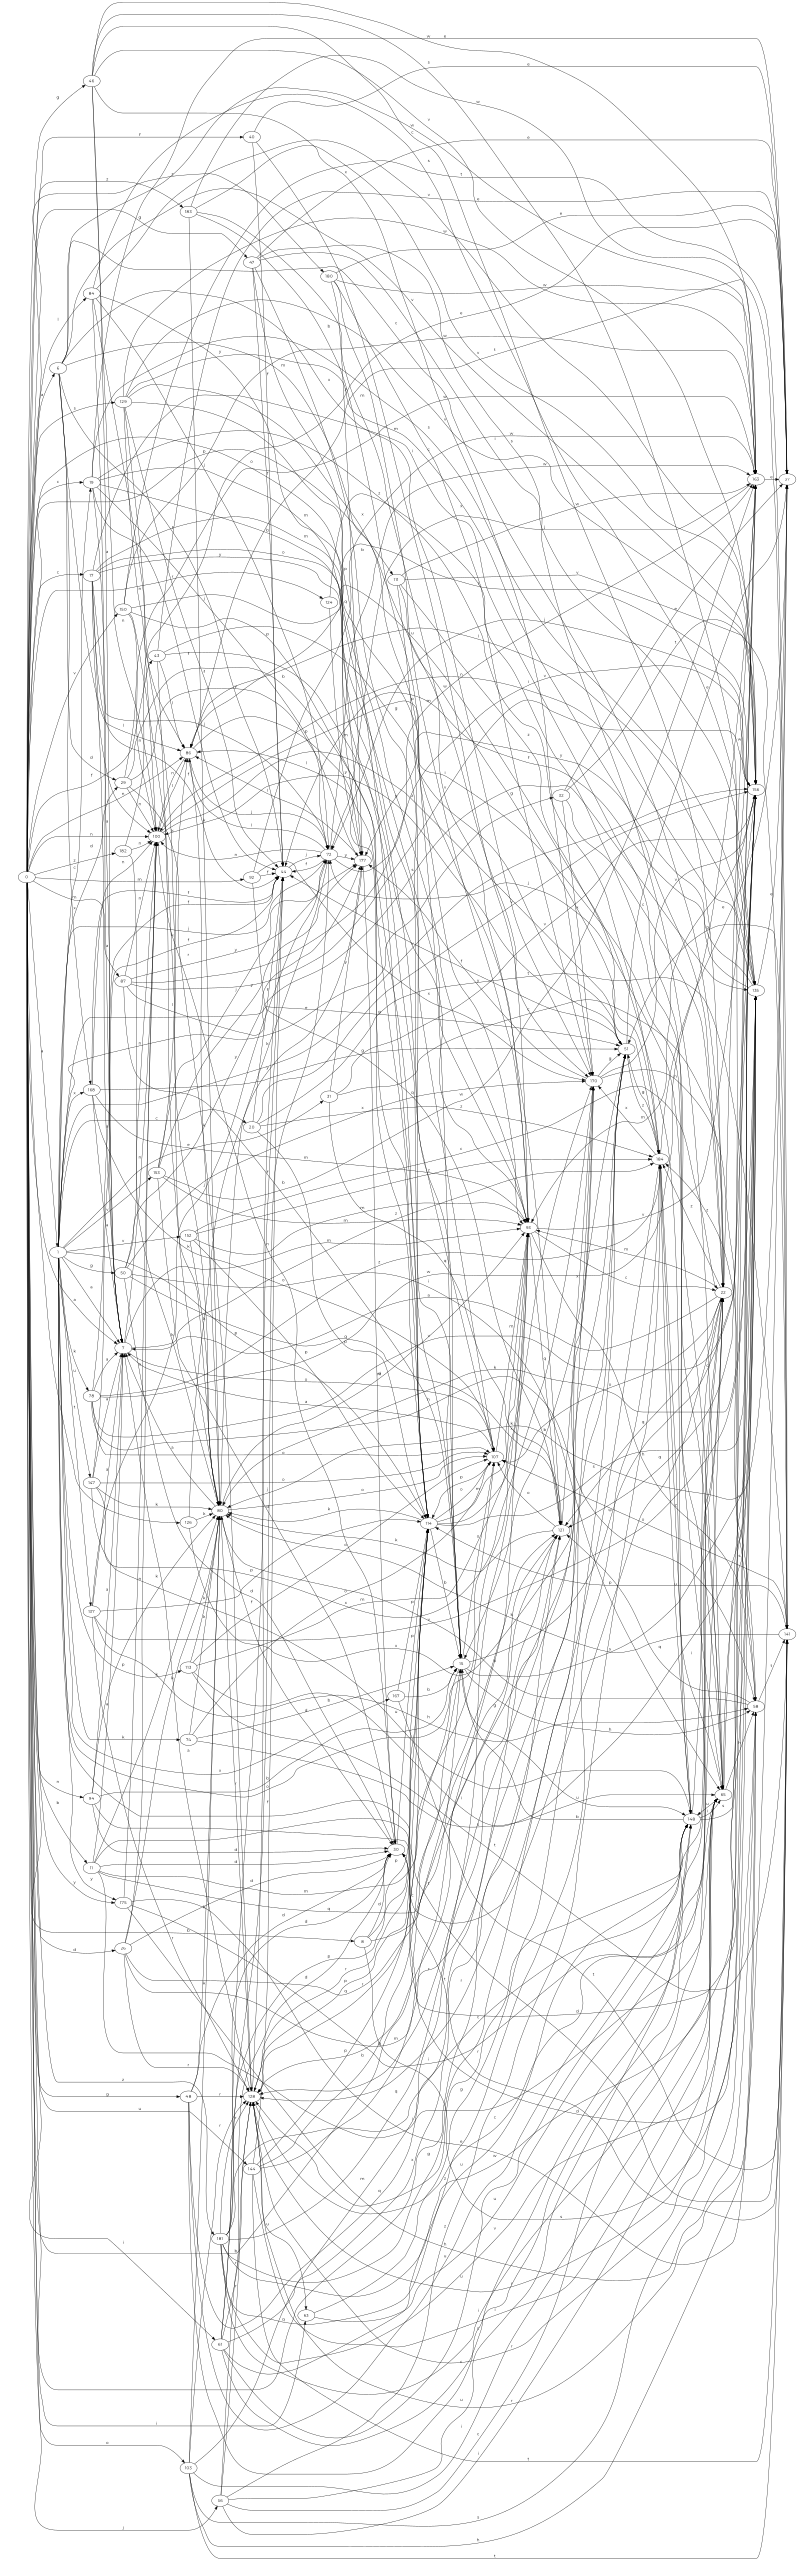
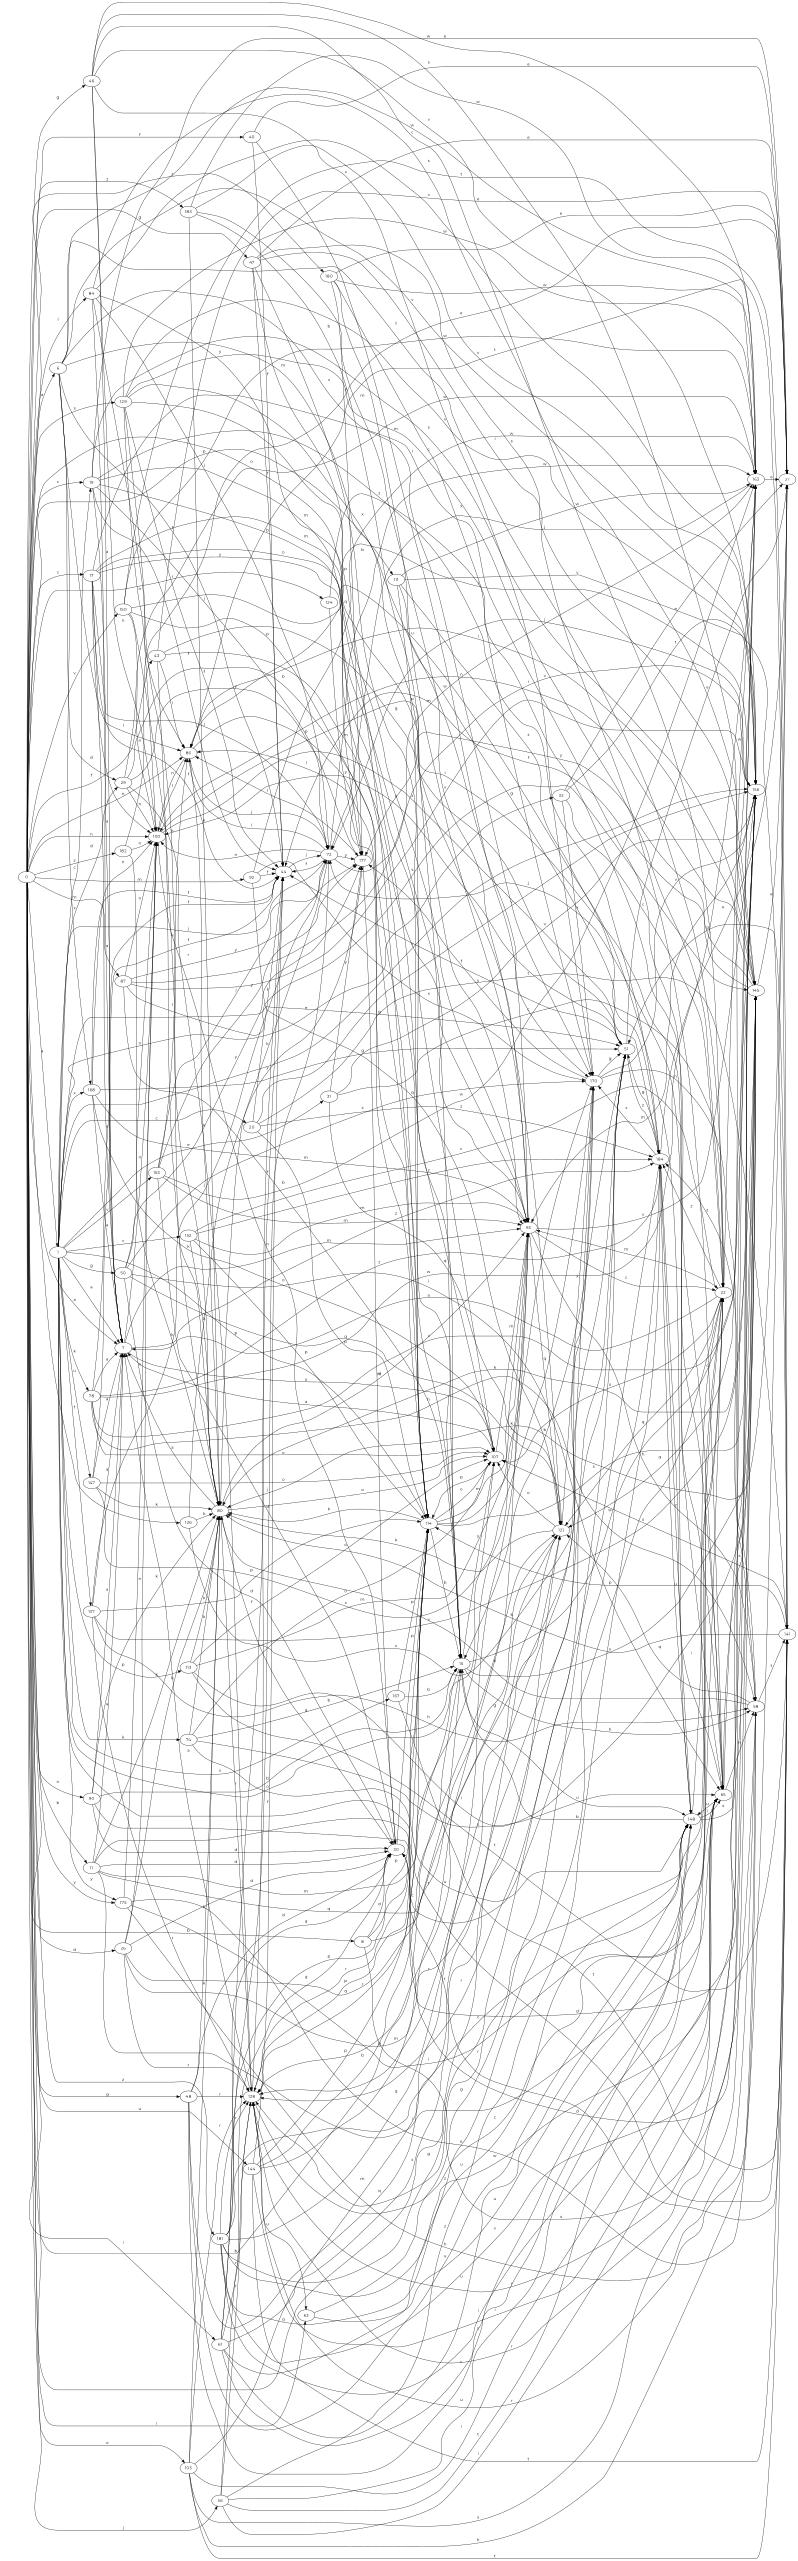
(756, 991) -> (756, 991)
(373, 1699) -> (419, 1859)
(92, 1799) -> (92, 1799)
